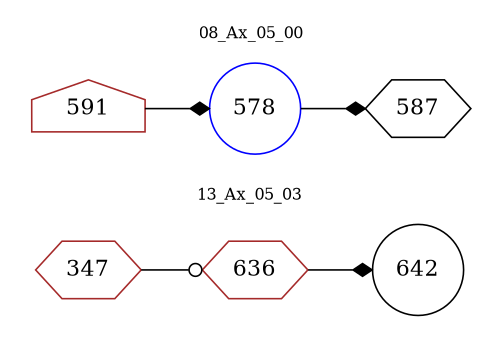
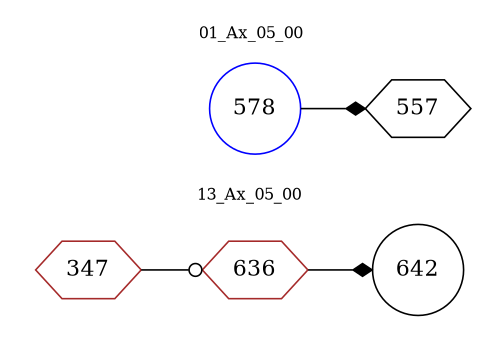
(251, 34) -> (251, 34)
(88, 109) -> none
(418, 109) -> (418, 109)
(250, 196) -> (250, 196)
